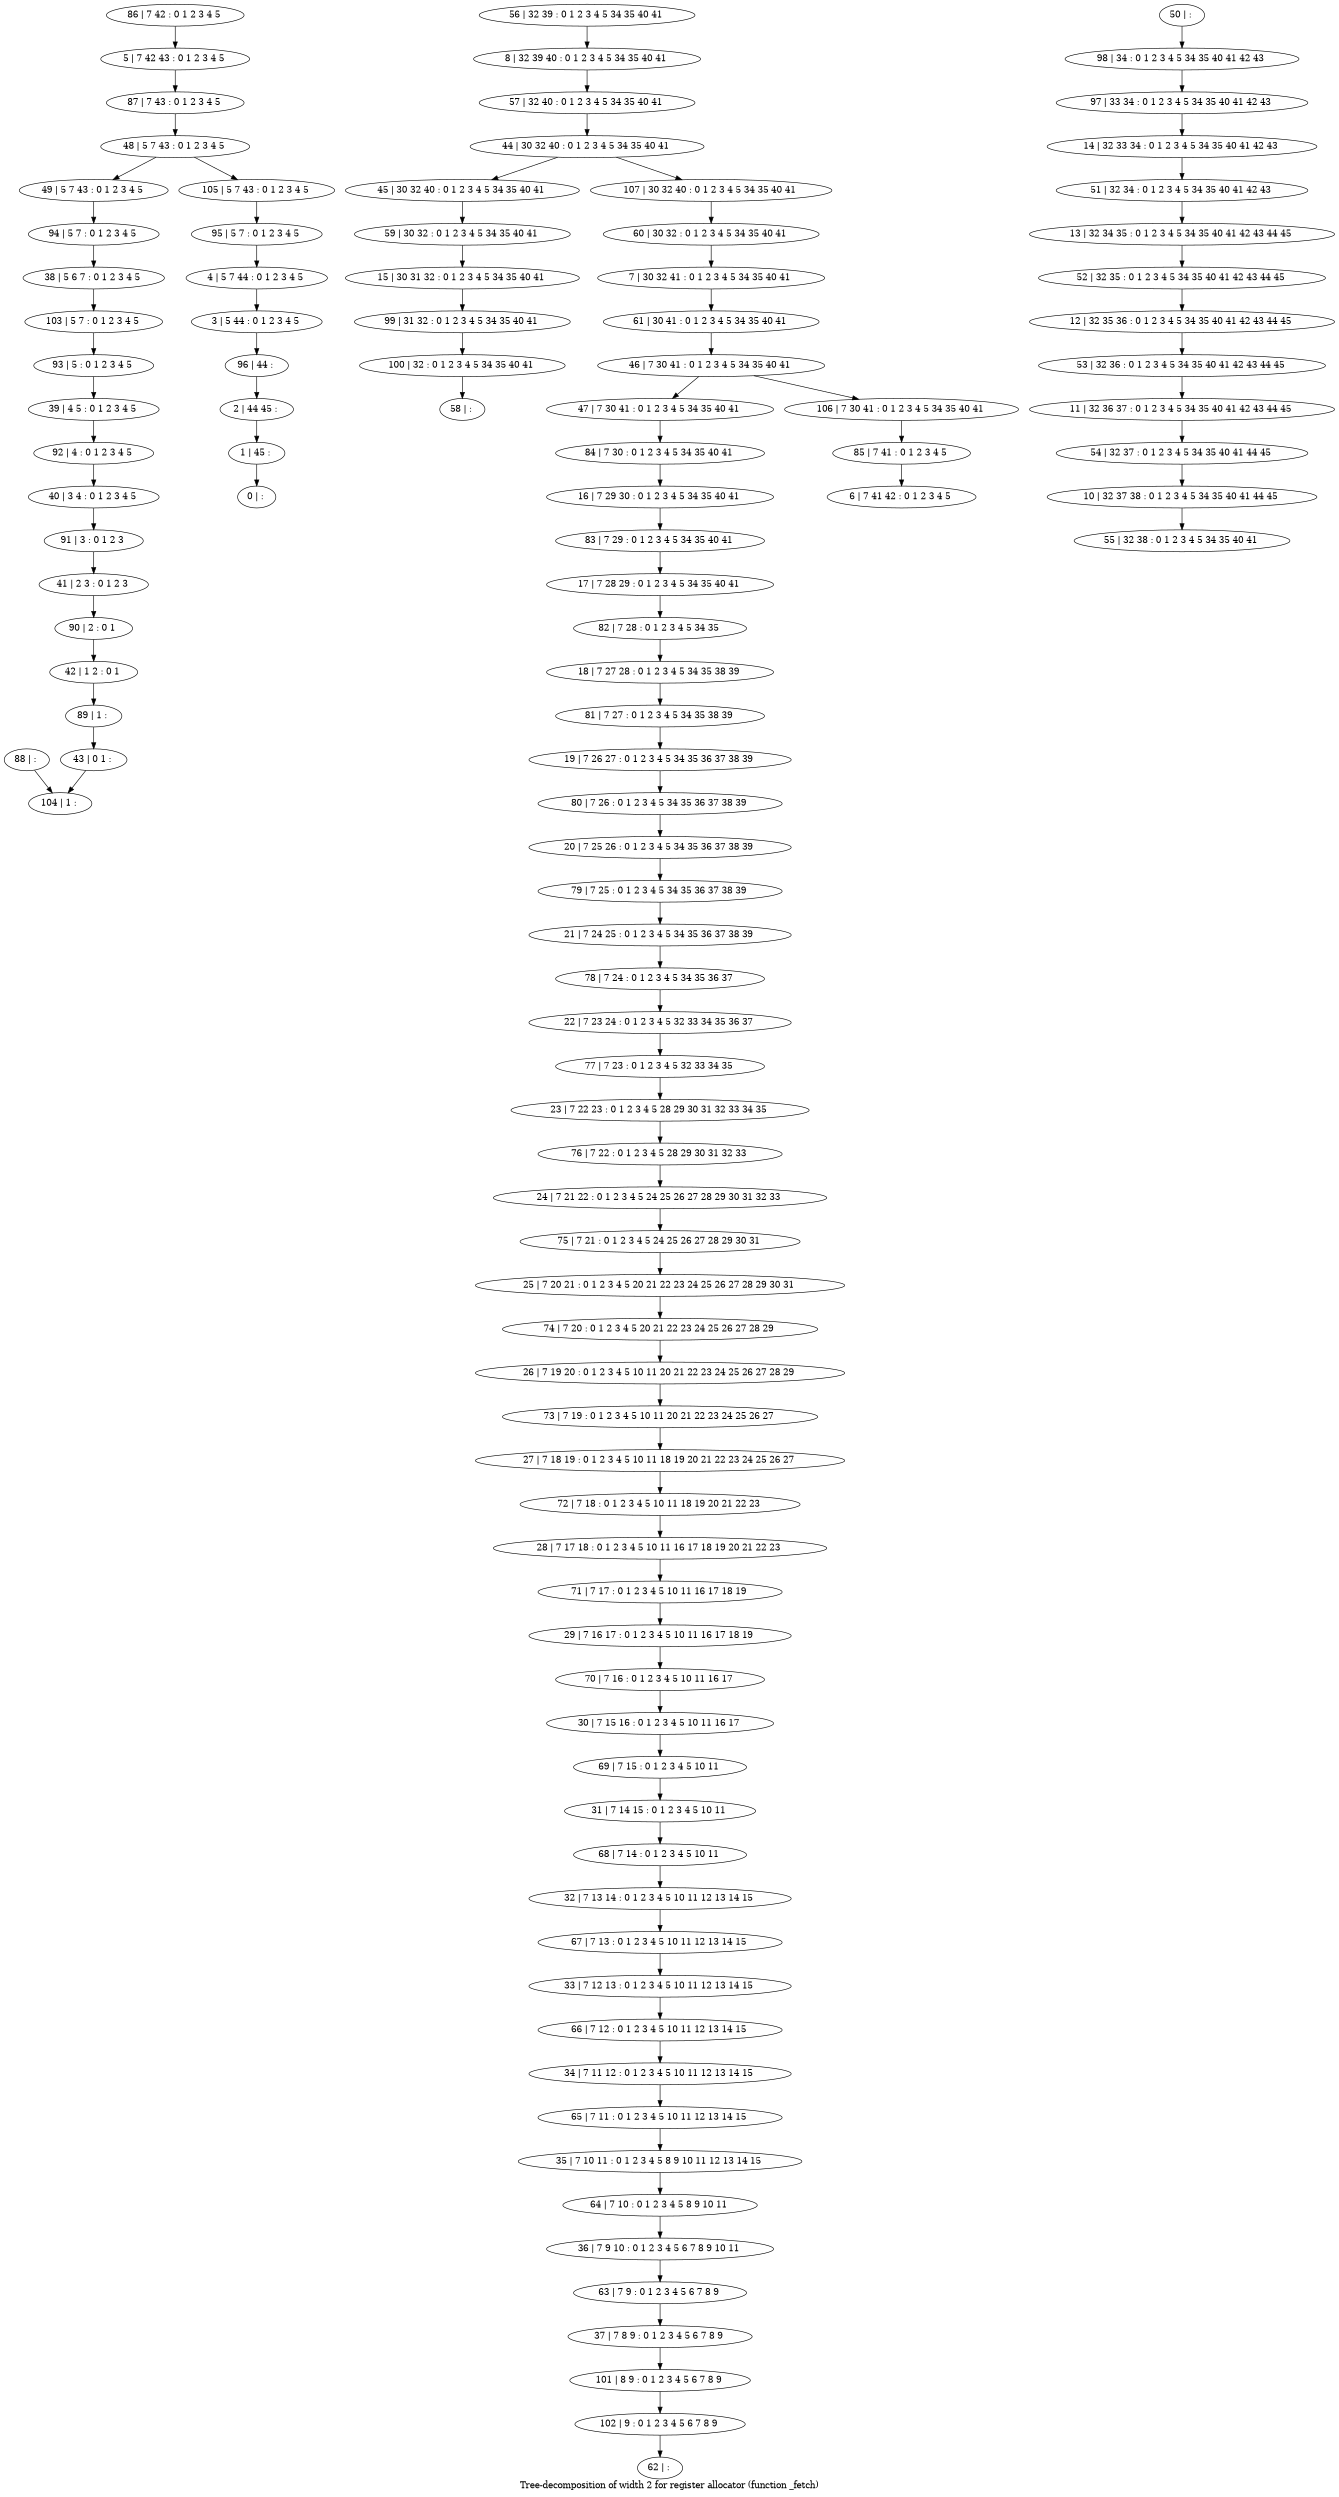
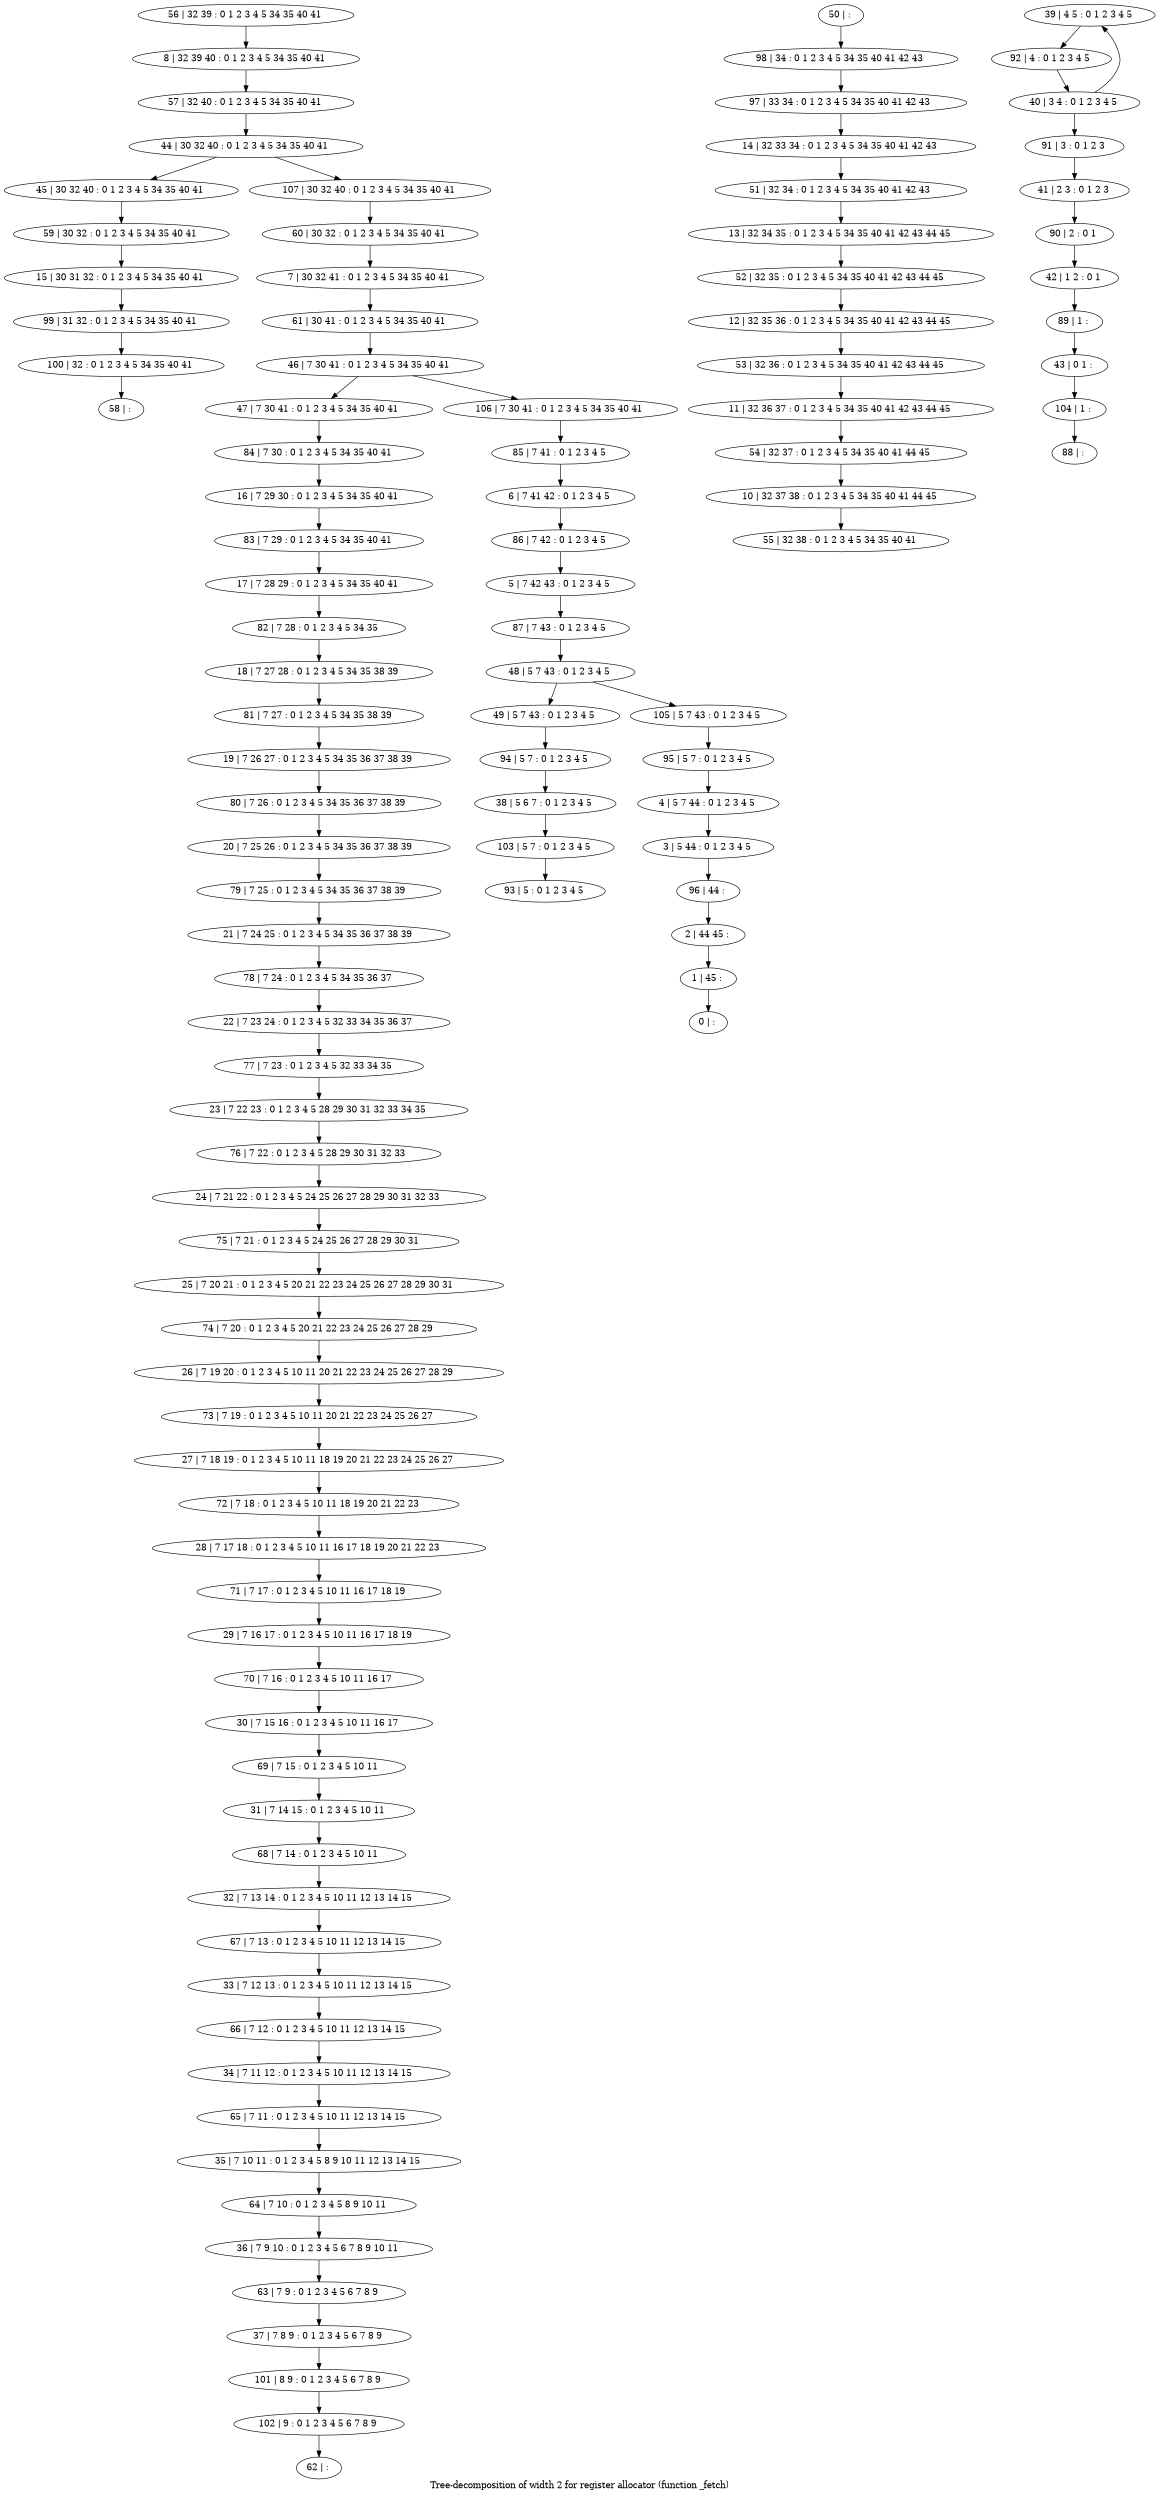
(94, 385) -> (1119, 65)
none -> (561, 516)
(41, 779) -> (1075, 428)
